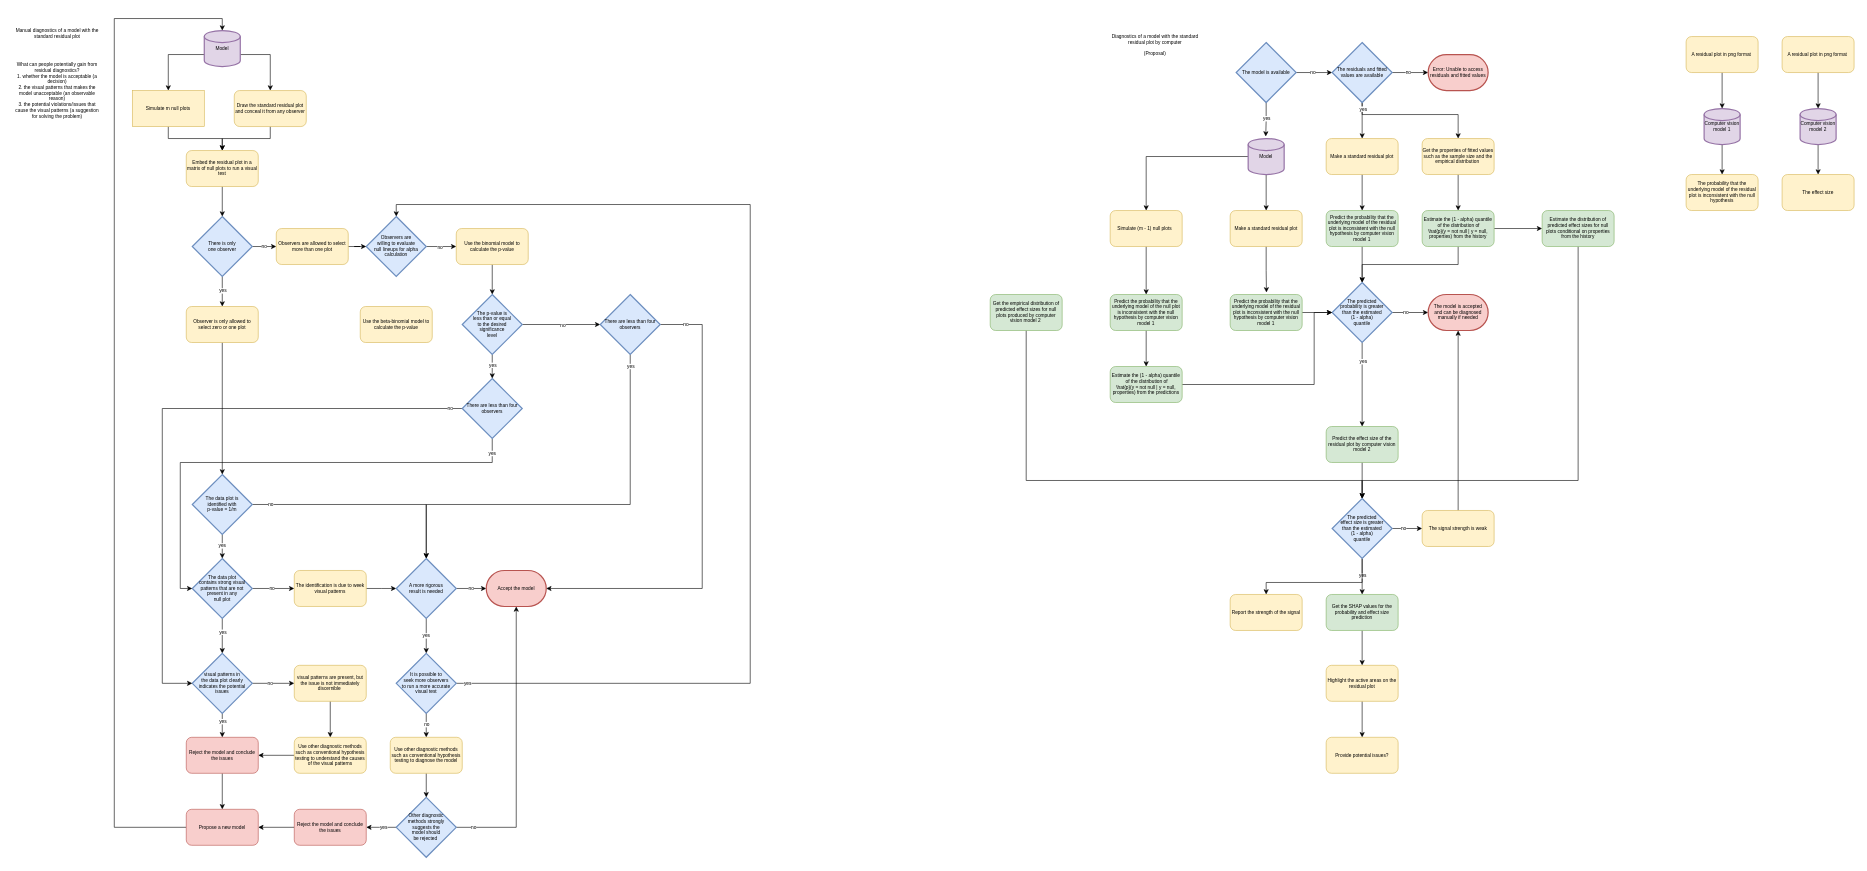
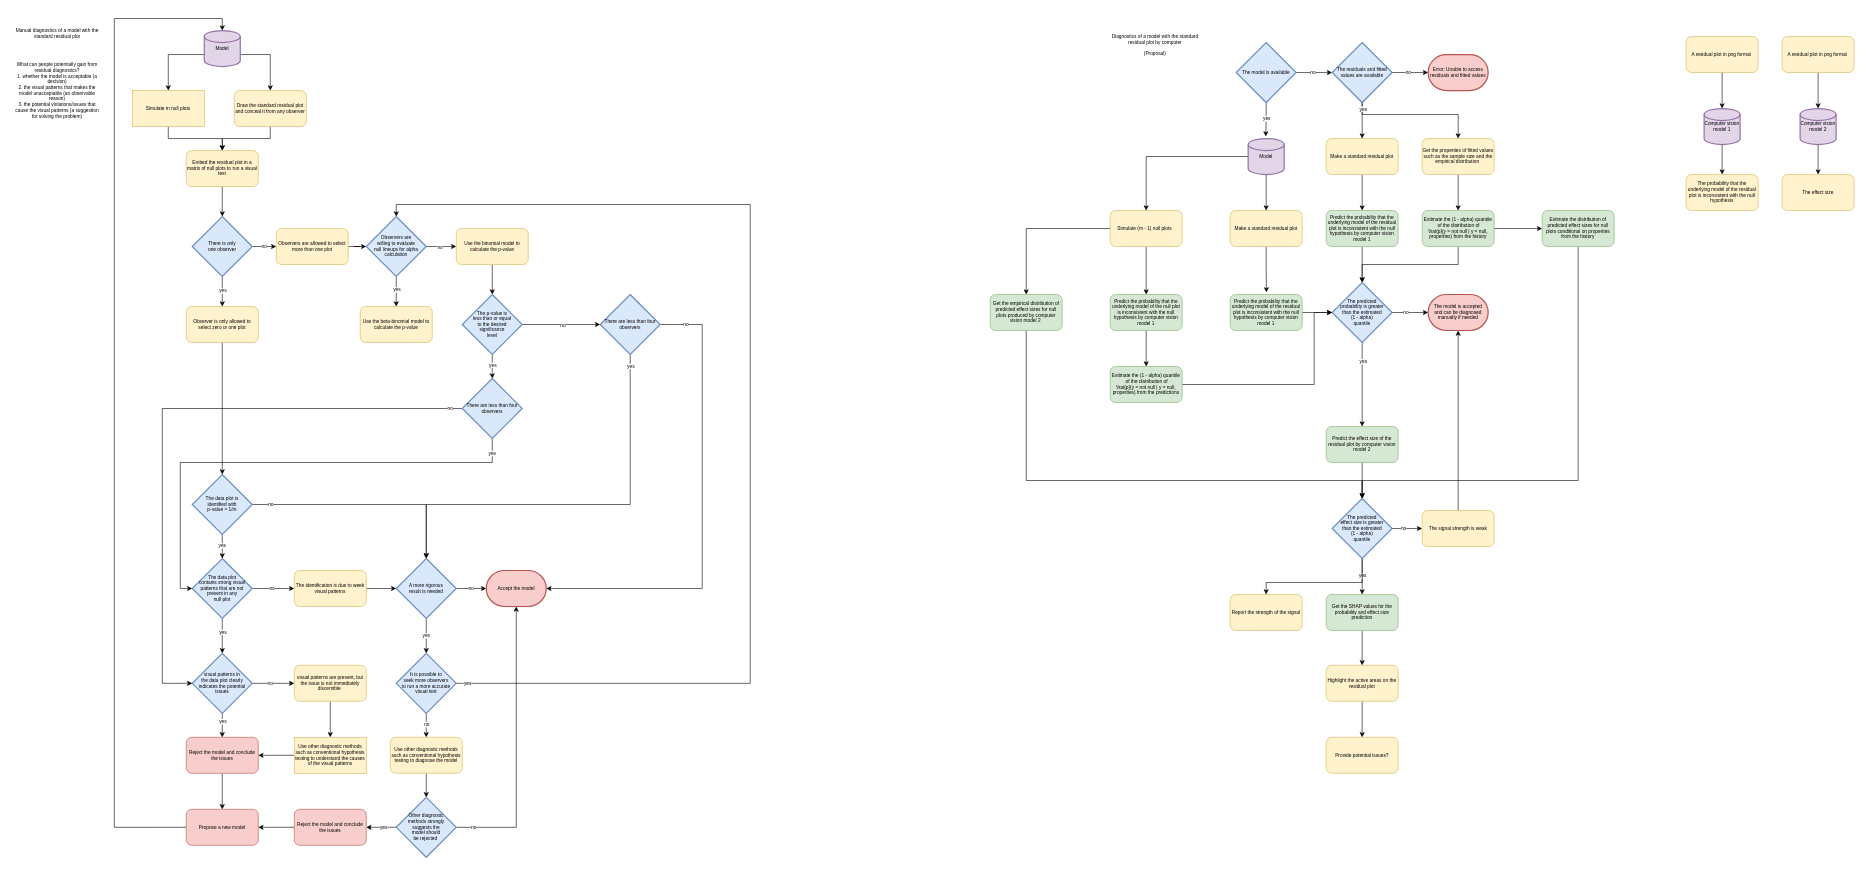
none -> (1067, 228)
none -> (396, 289)
(330, 755) -> (330, 755)
